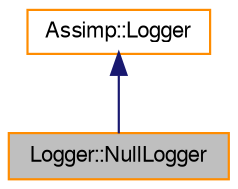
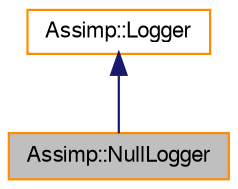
(119, 156) -> (119, 156)
